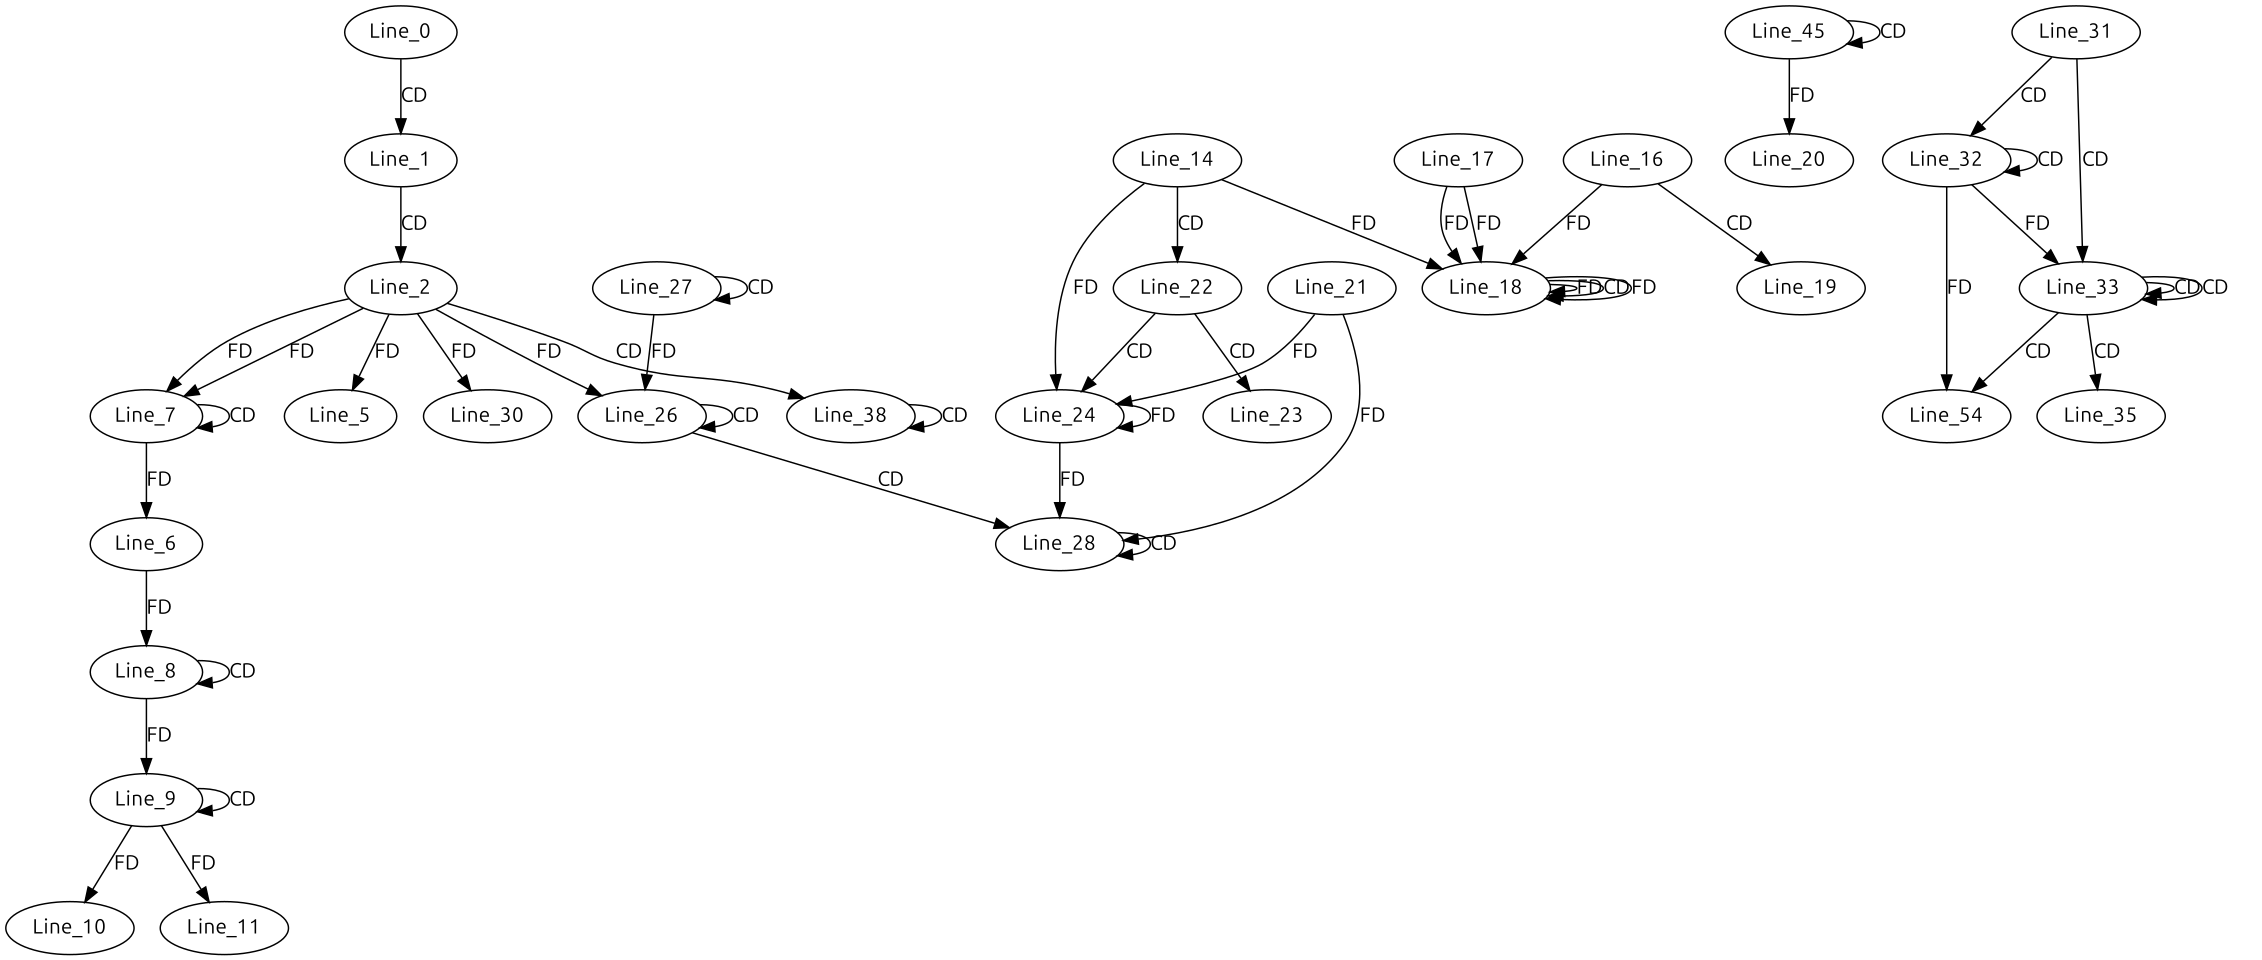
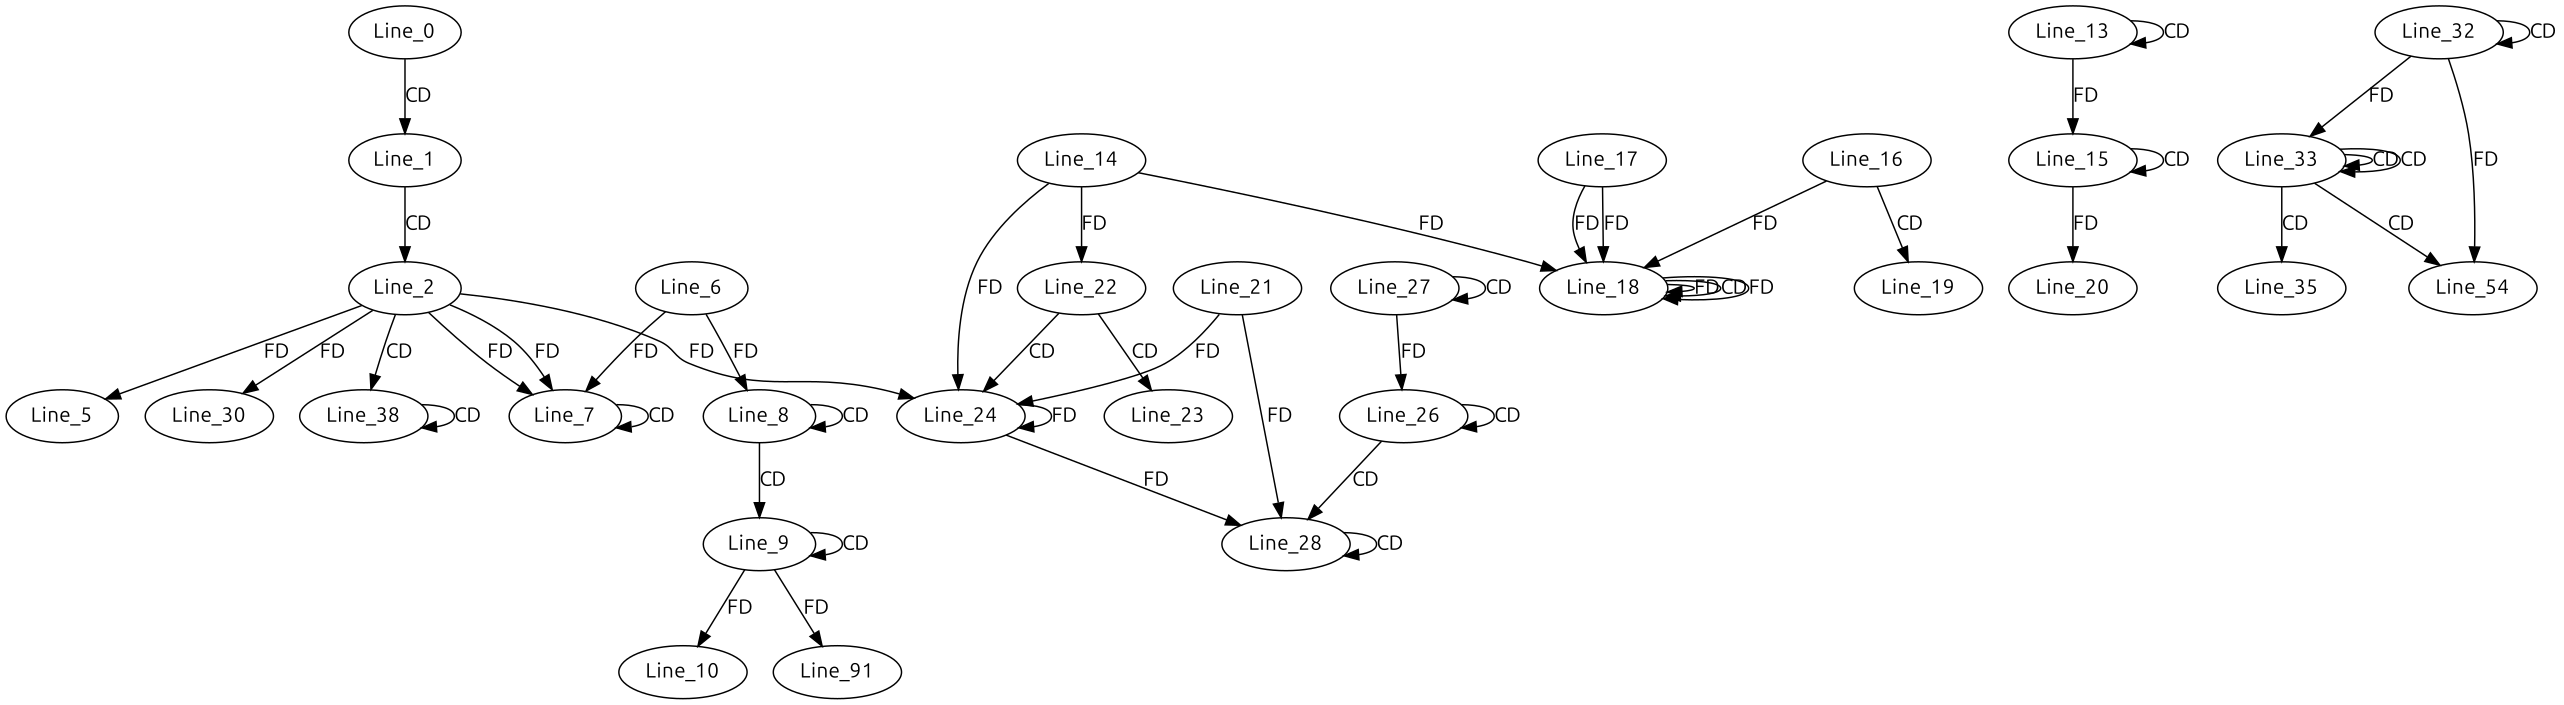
(1789, 32) -> (2073, 160)
none -> (2073, 32)
(2076, 32) -> none
(1191, 224) -> (1095, 224)
(511, 350) -> (677, 356)
(146, 473) -> (629, 345)
(160, 736) -> (773, 480)
(224, 928) -> (837, 672)
